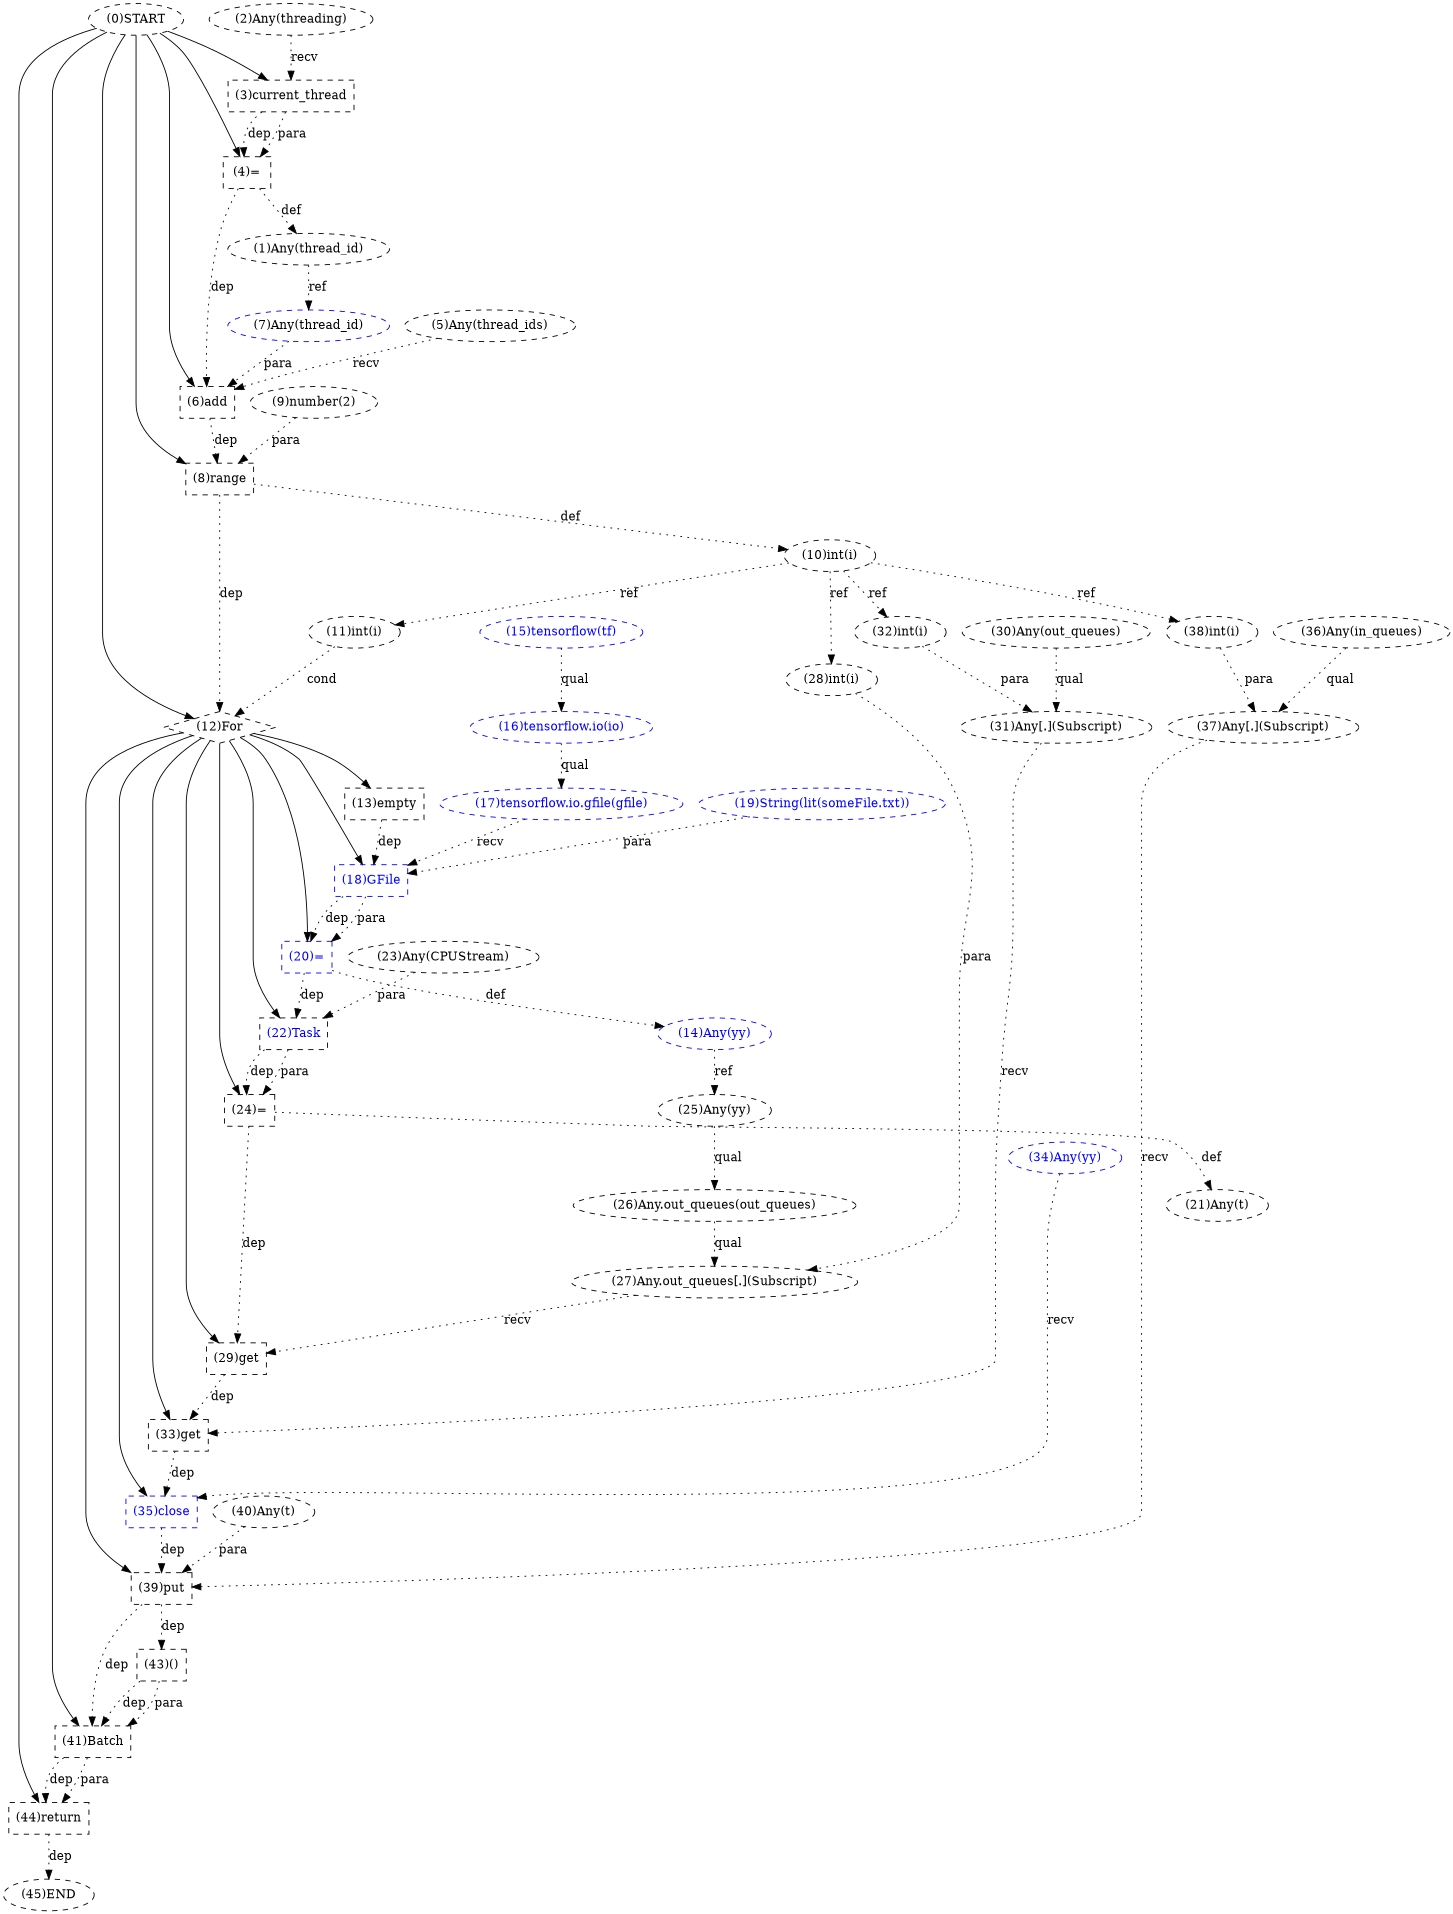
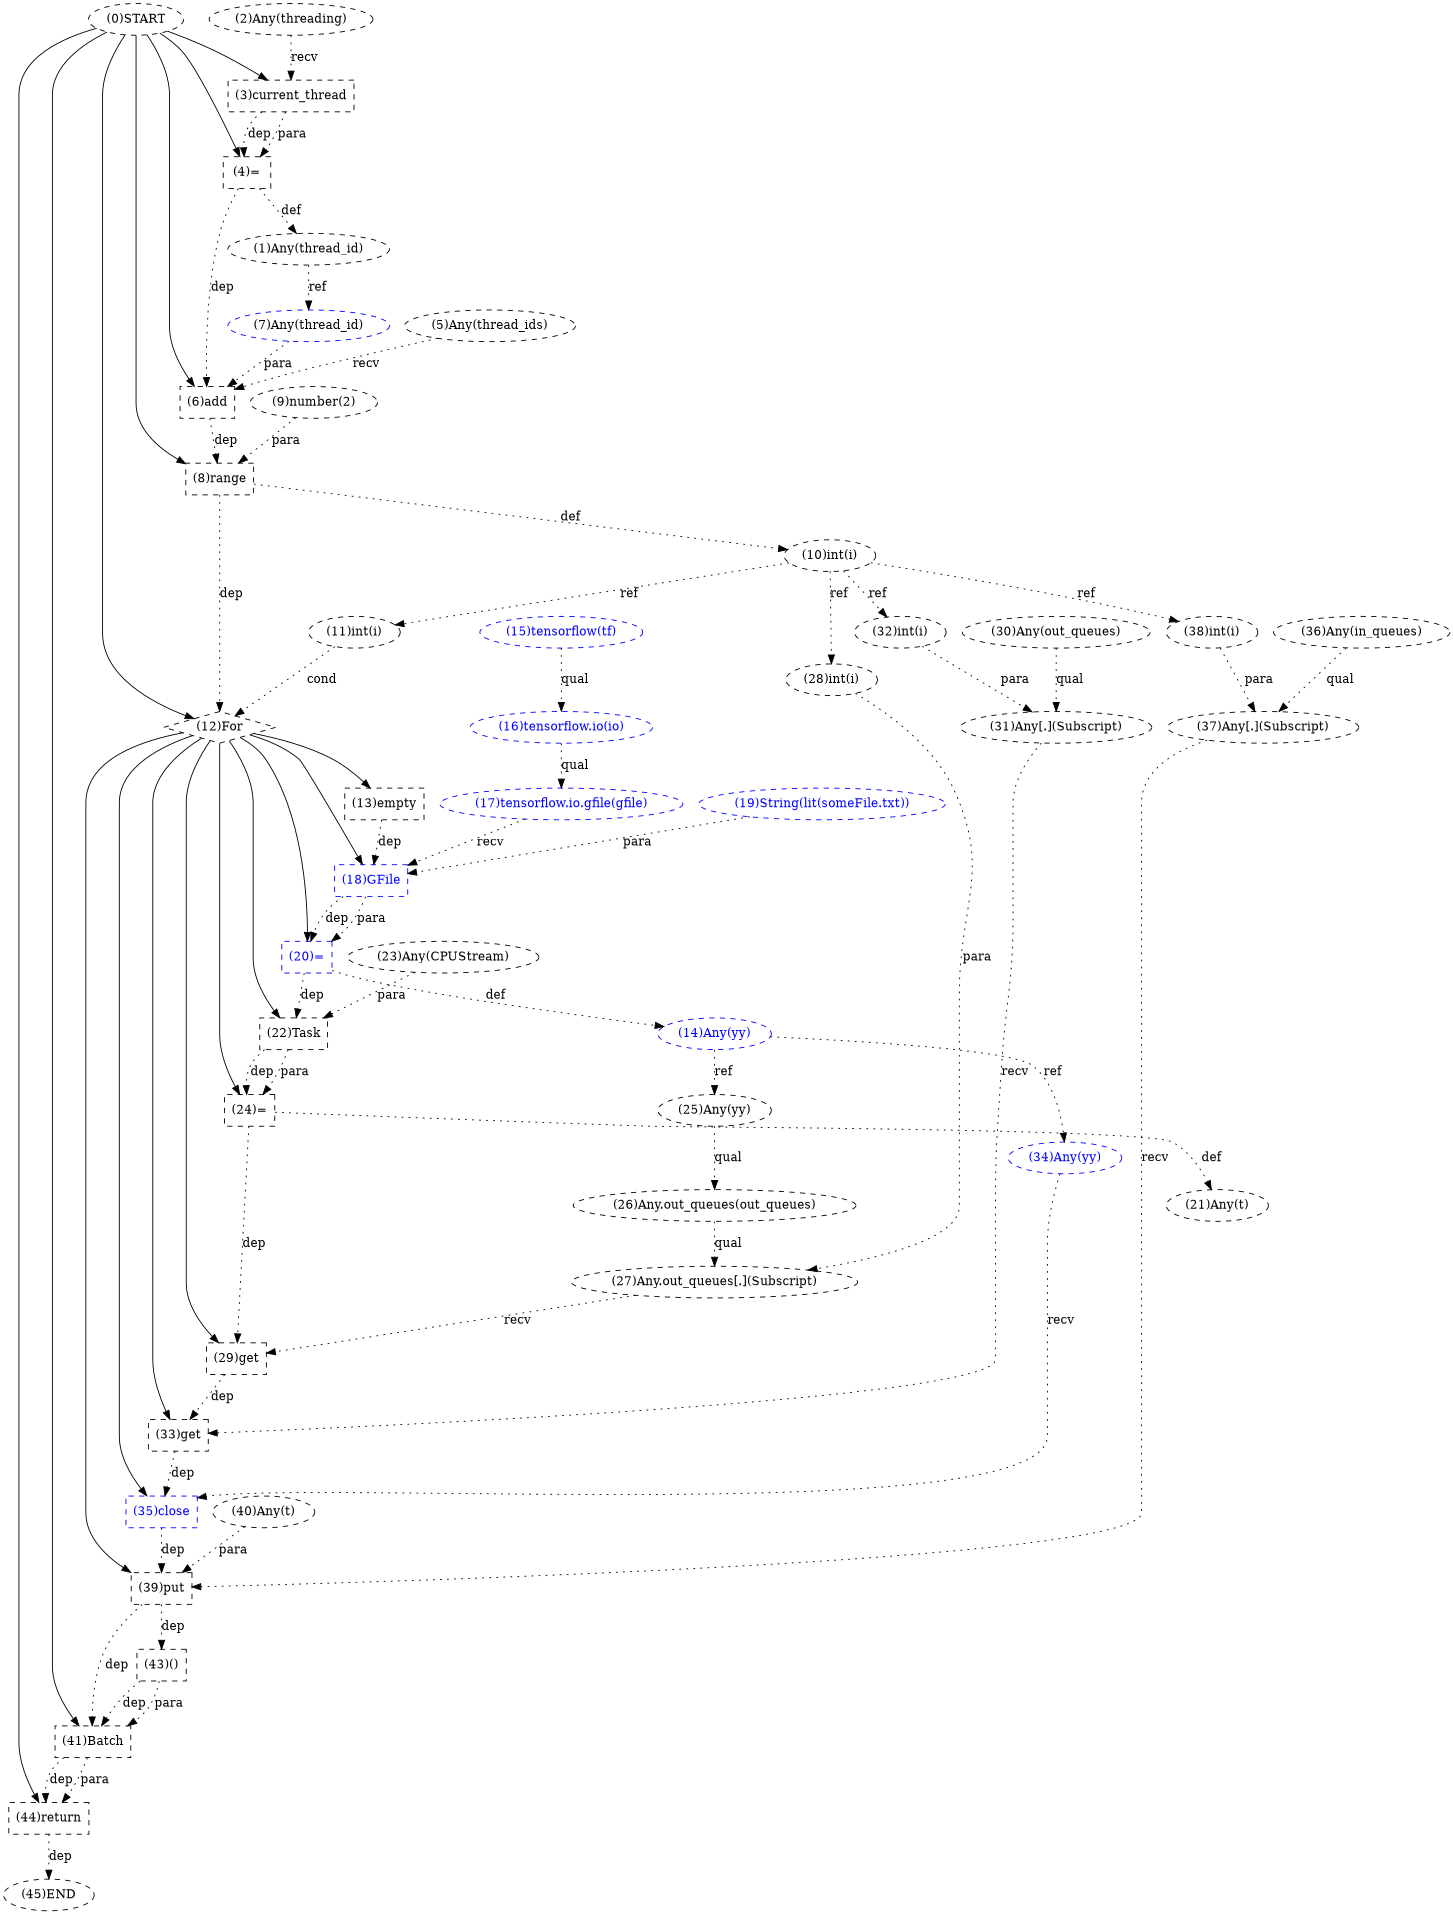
(294, 1034) -> (294, 1034)
none -> (940, 1048)
